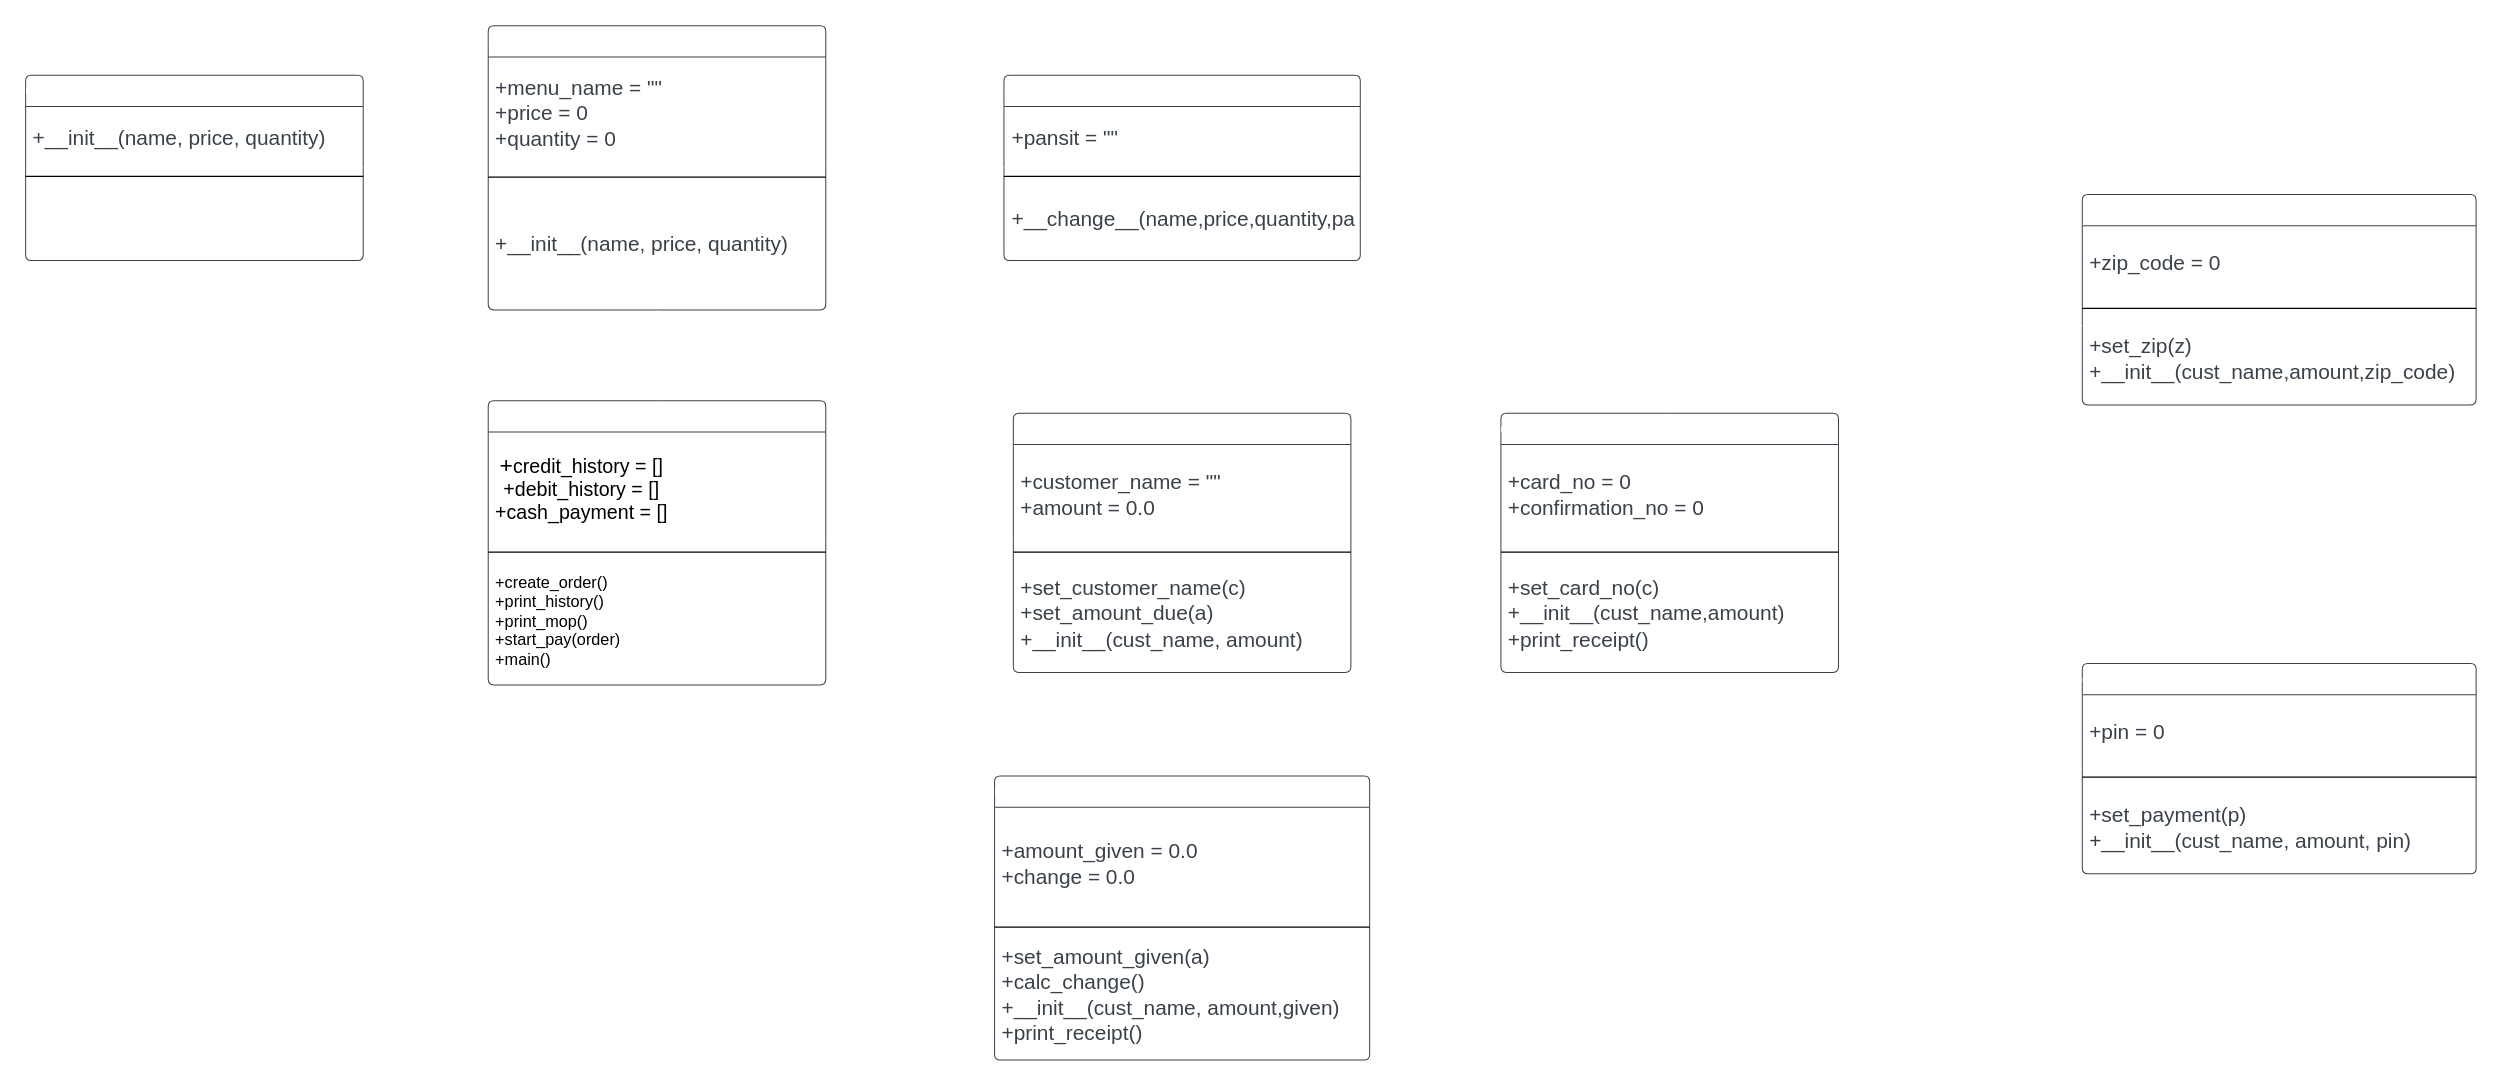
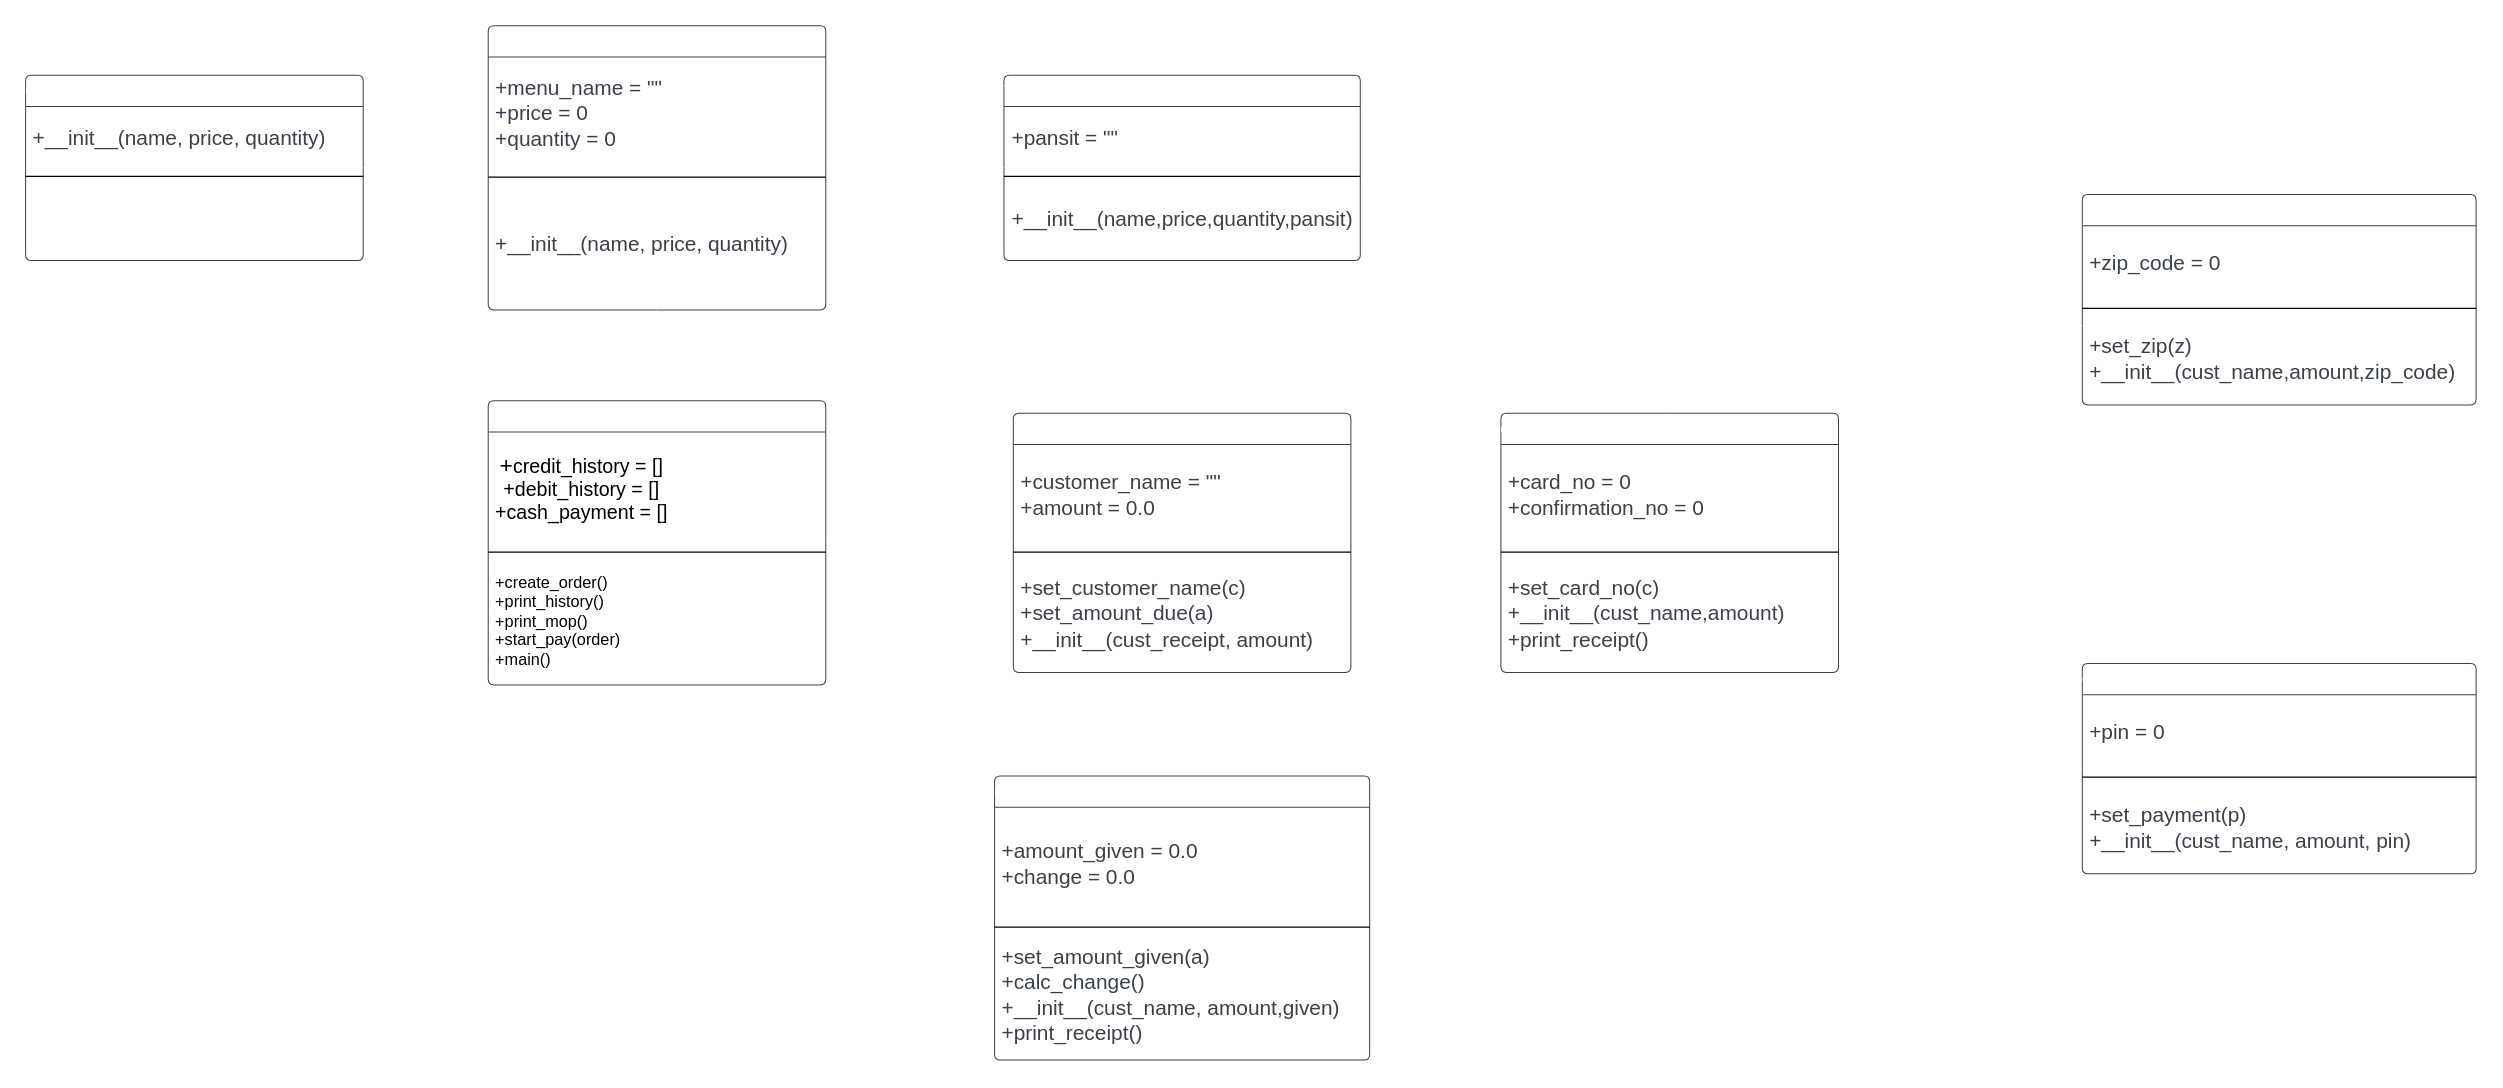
(1019, 91) -> (1028, 91)
(1184, 221) -> (1184, 221)
(1173, 614) -> (1183, 614)
